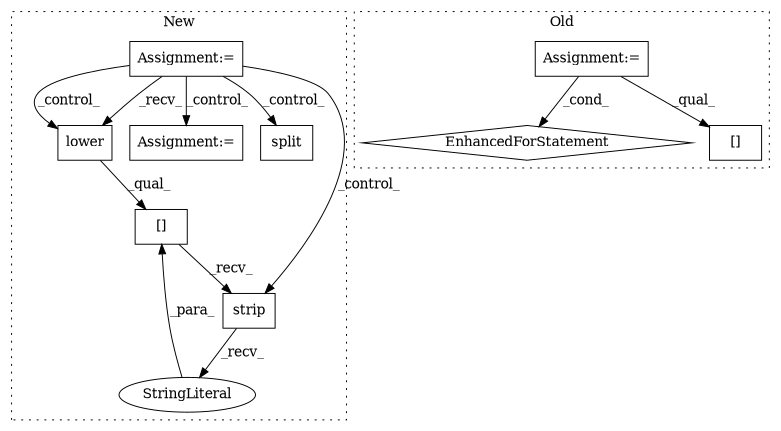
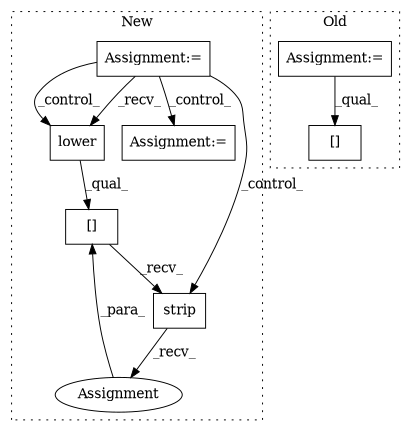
(287, 143) -> none
(527, 143) -> none
(187, 395) -> (119, 395)
